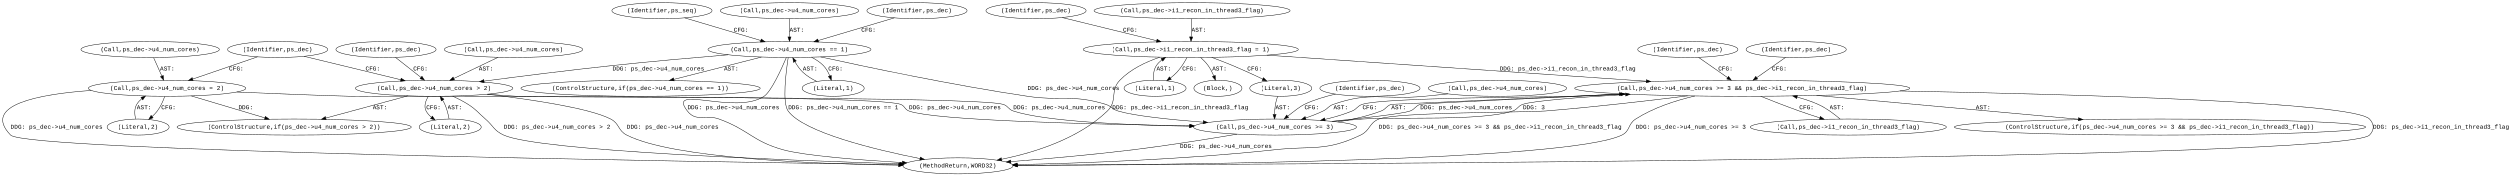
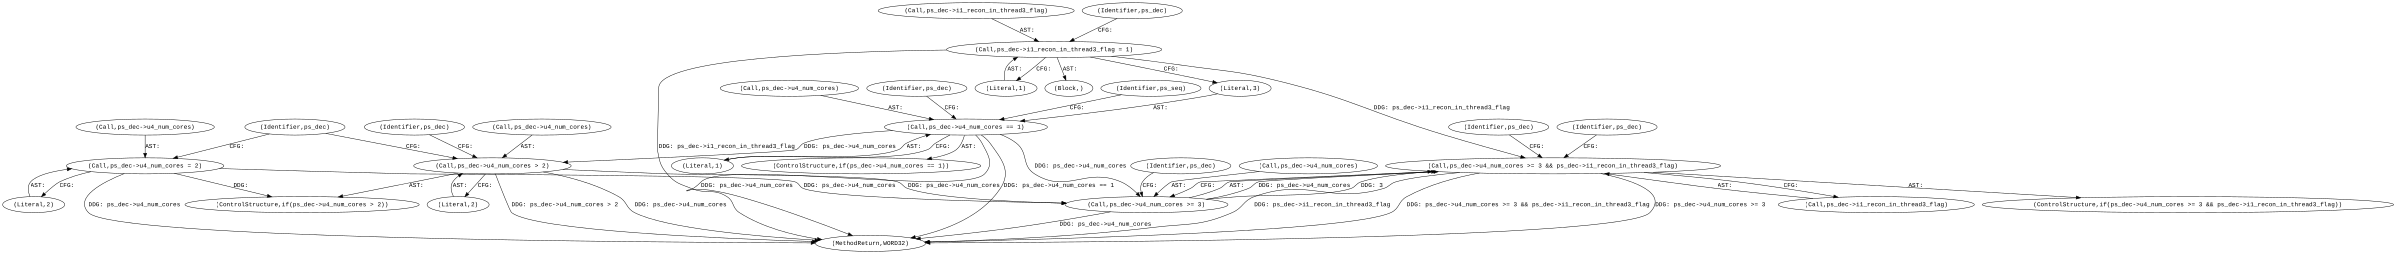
(1275, 105) -> (1121, 109)
